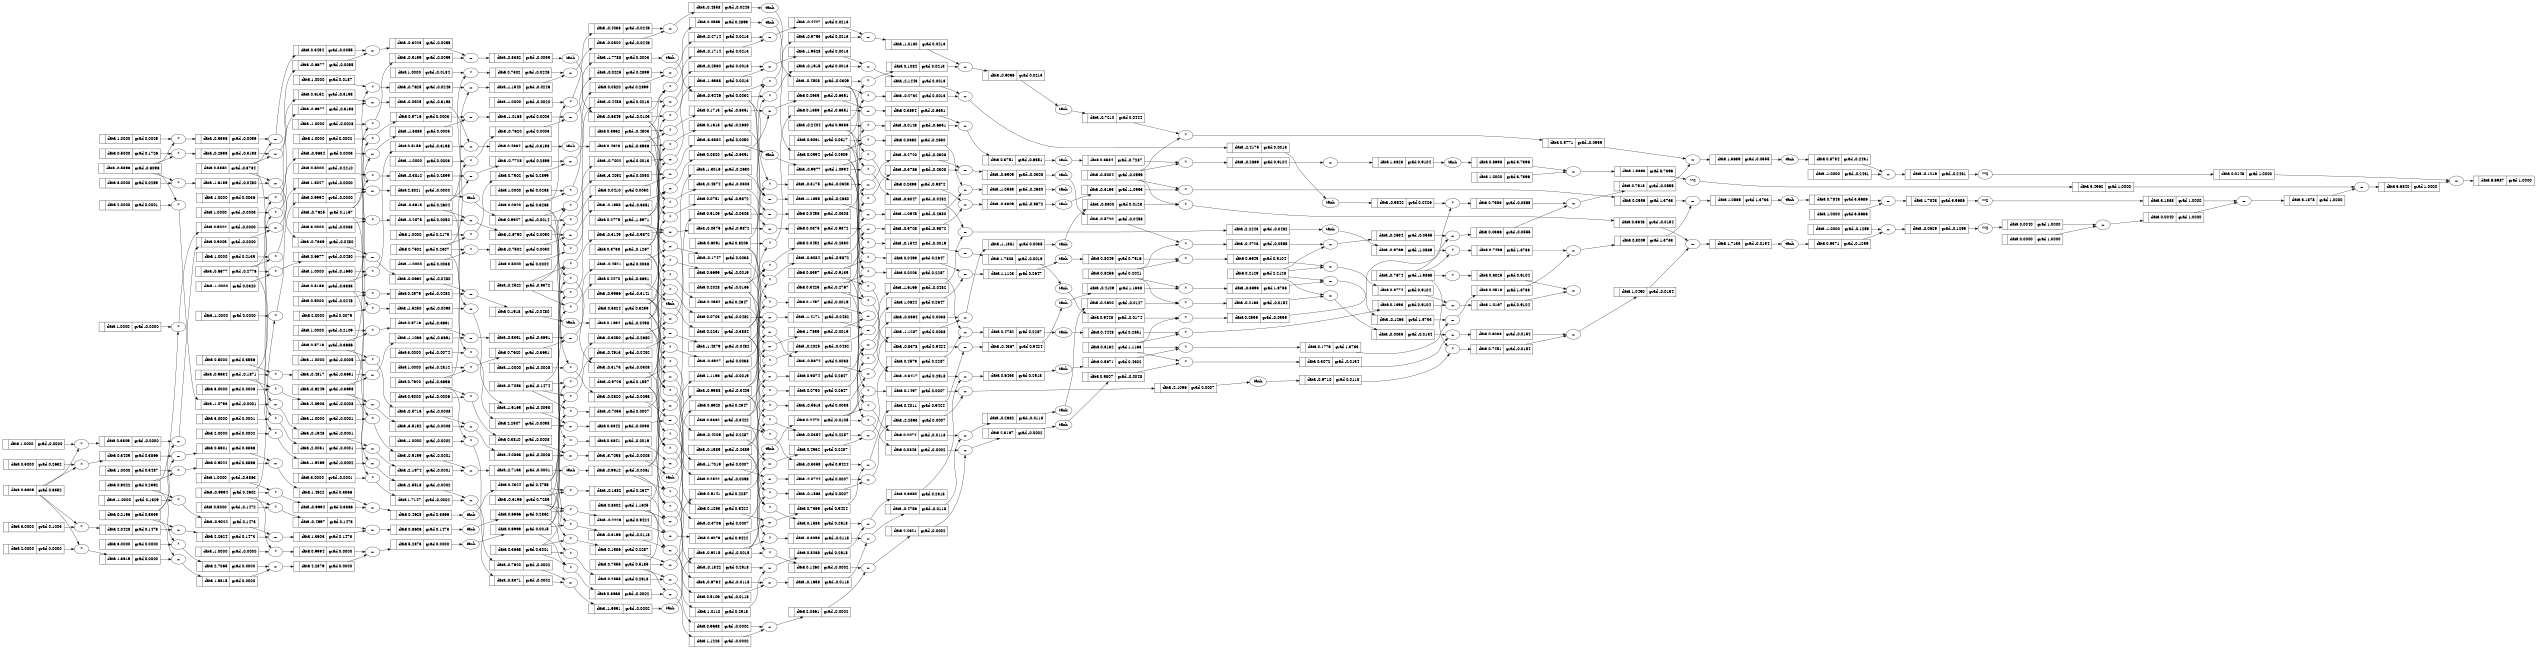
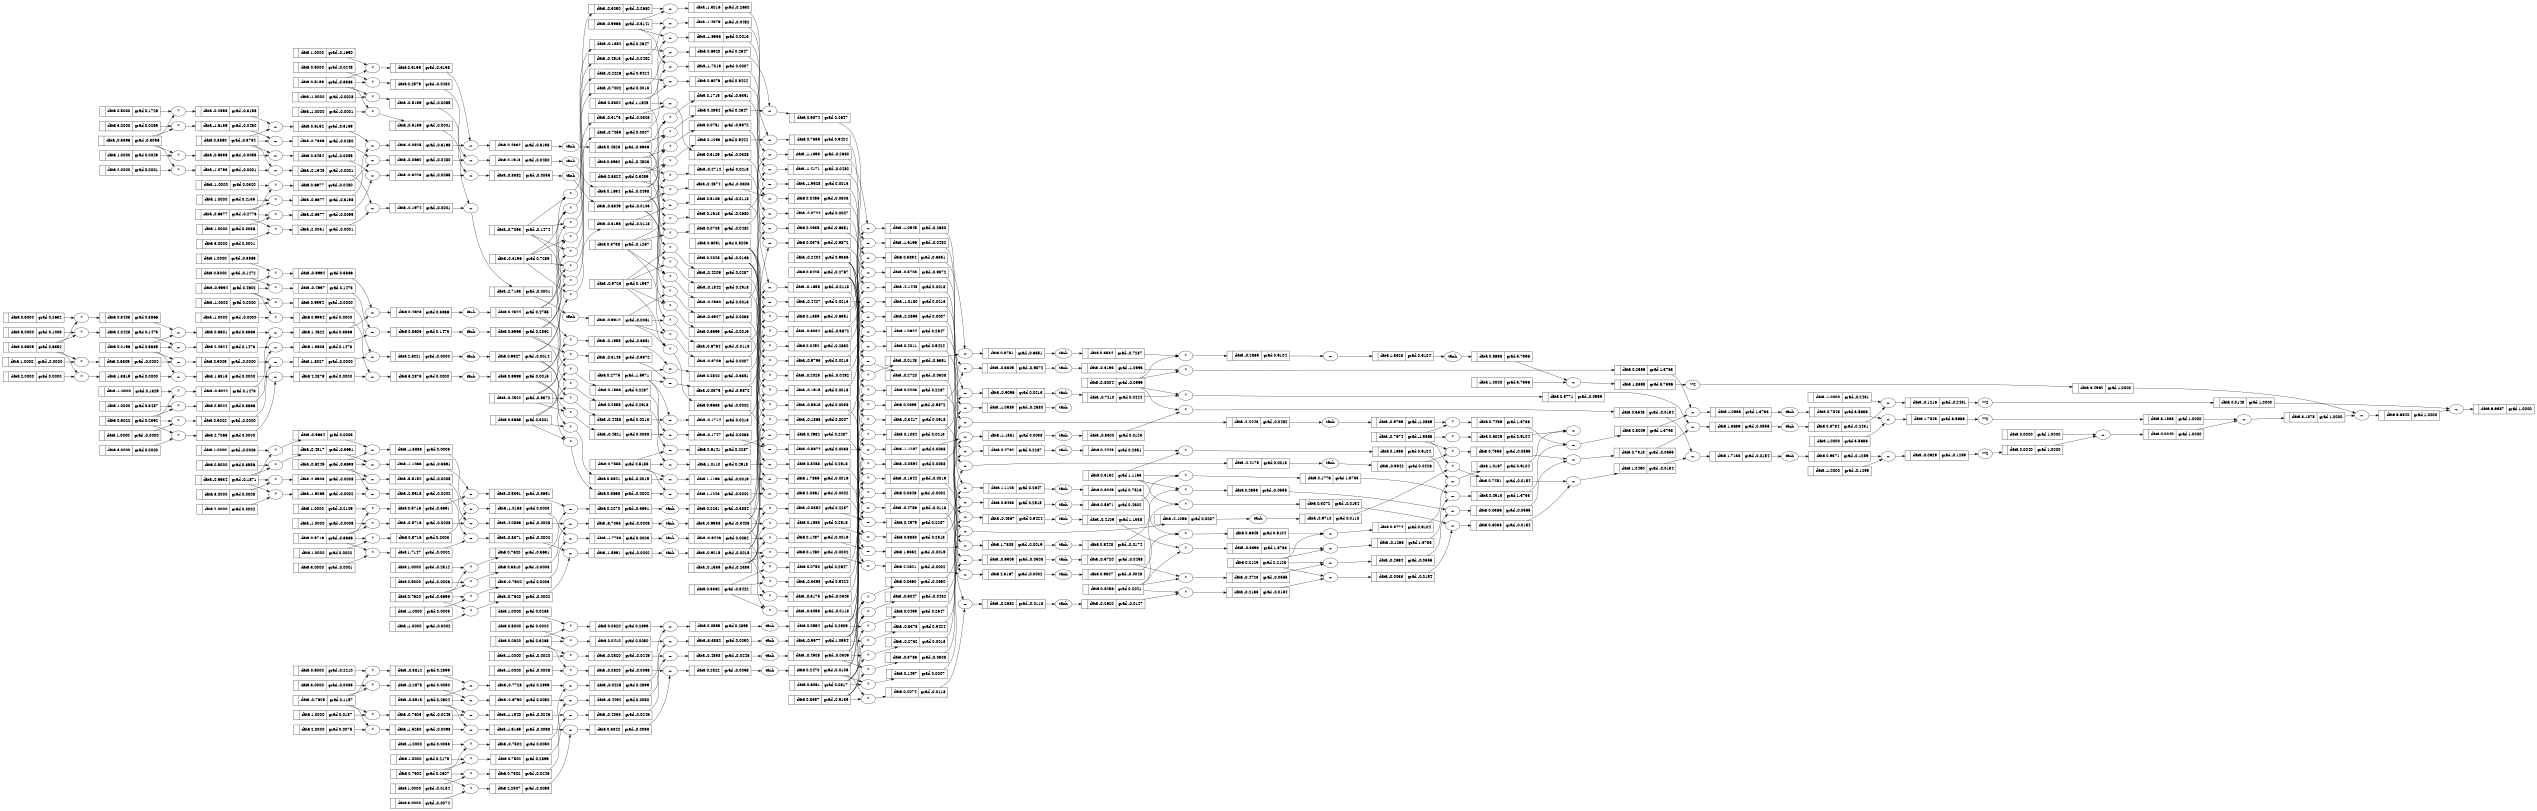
none -> (917, 553)
